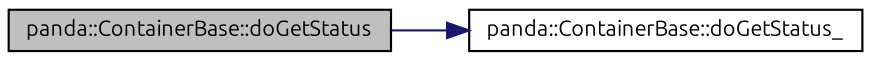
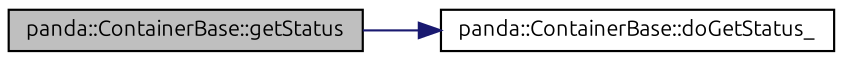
(200, 30) -> (186, 30)
